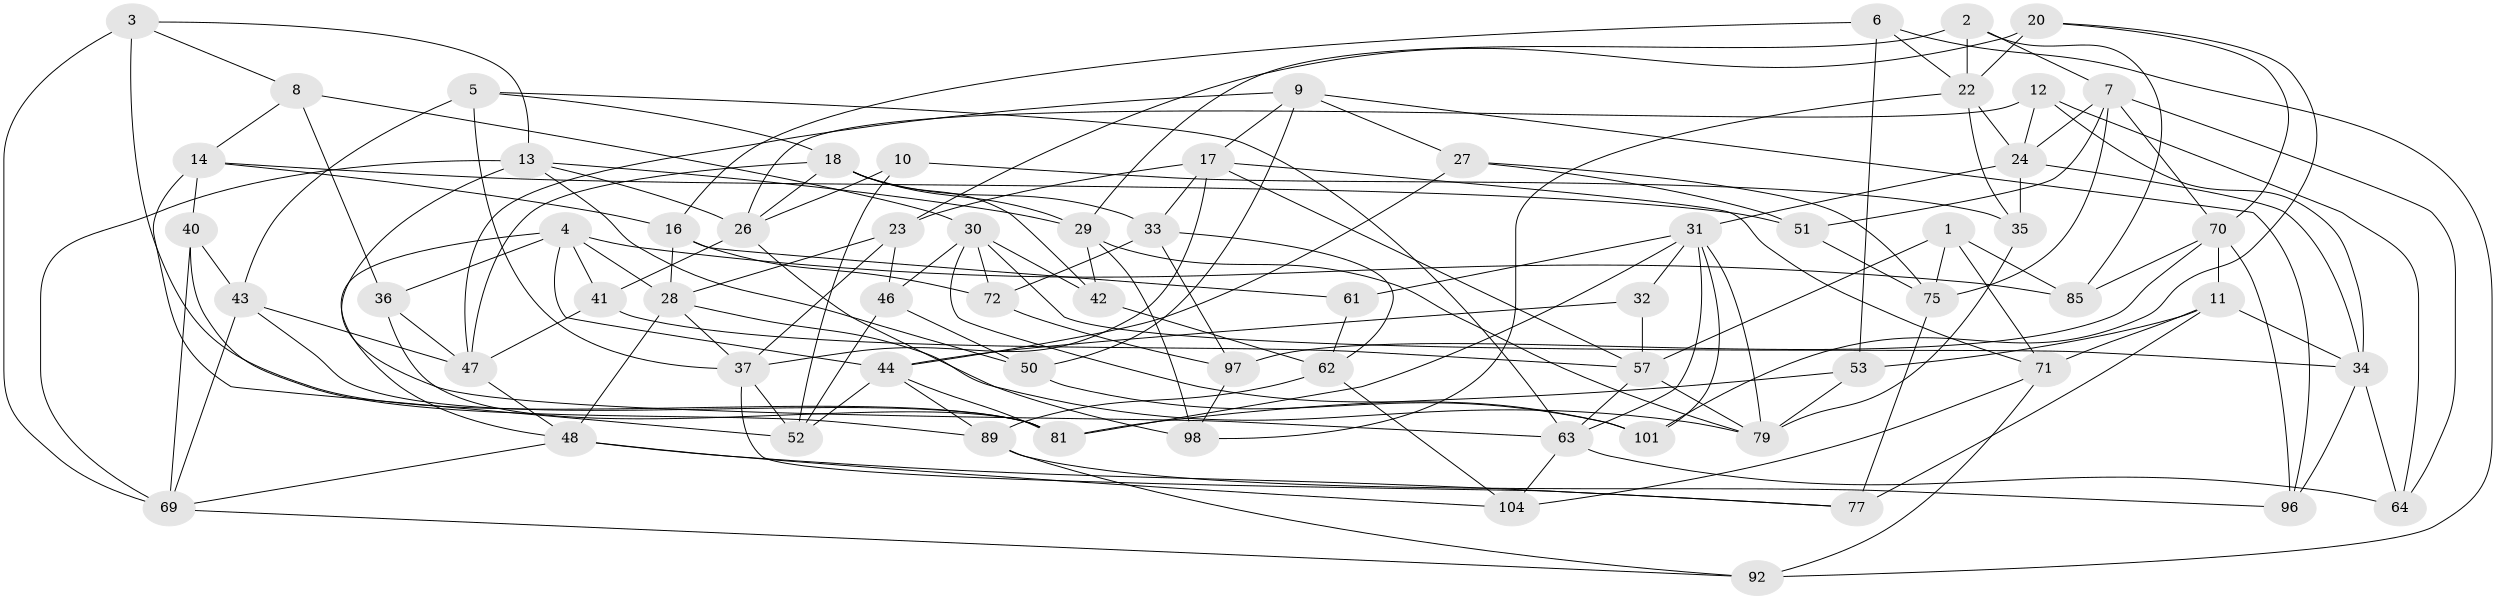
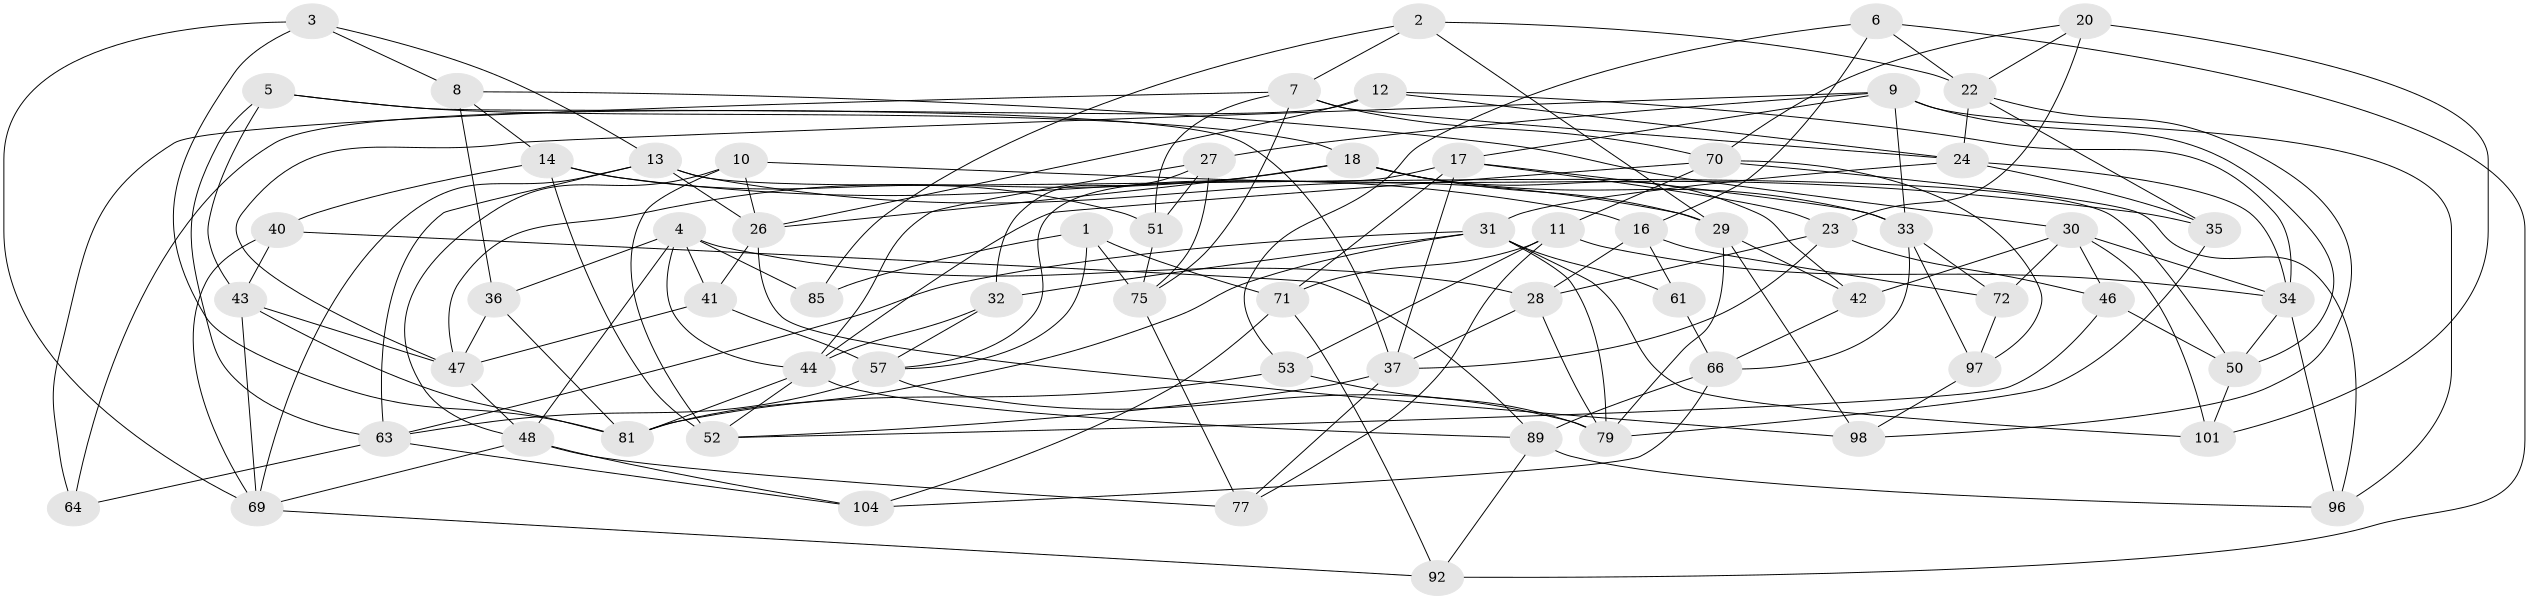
none -> (1899, 145)
none -> (1025, 208)
(2147, 265) -> (1237, 197)
(620, 369) -> (473, 226)
(1327, 369) -> (1716, 369)
(2381, 439) -> (2261, 334)
